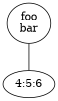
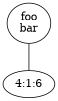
(29, 84) -> (29, 84)
